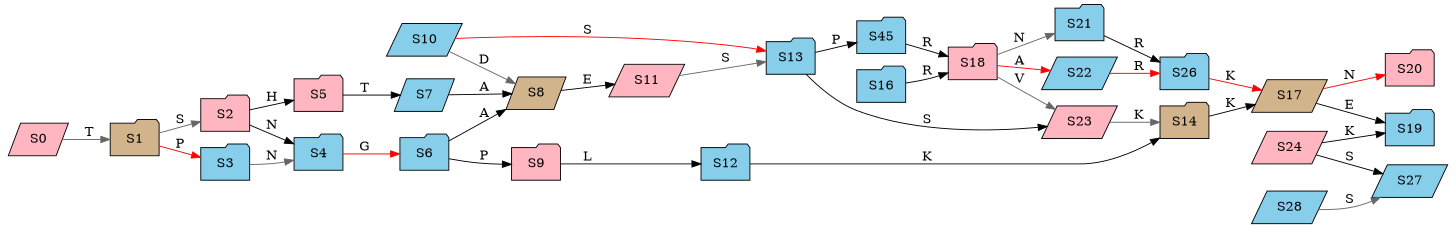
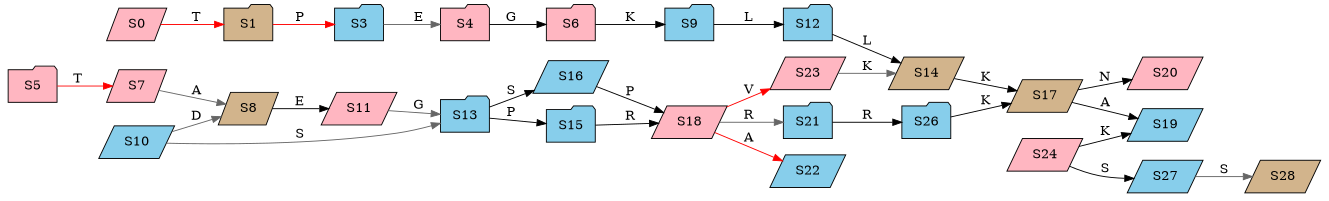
(606, 37) -> (300, 142)
(881, 37) -> (571, 126)
(1019, 38) -> (749, 115)
(725, 58) -> (419, 105)
(973, 63) -> (689, 122)
(1410, 70) -> (1165, 73)
(927, 71) -> (630, 92)
(1130, 73) -> none
(1231, 83) -> (976, 111)
(1350, 83) -> (1101, 86)
(881, 86) -> (571, 77)
(1022, 91) -> (744, 100)
(475, 94) -> (188, 96)
(367, 95) -> (80, 86)
(424, 95) -> (137, 86)
(1350, 105) -> (1105, 103)
(225, 115) -> none
(1184, 122) -> (926, 73)
(915, 125) -> (507, 100)
(473, 127) -> none
(1410, 129) -> (1165, 125)
(81, 139) -> (188, 24)
(318, 154) -> (465, 24)
(367, 154) -> (513, 24)
(424, 154) -> (571, 24)
(272, 156) -> (419, 18)
(484, 156) -> (630, 18)
(927, 157) -> (867, 41)
(536, 164) -> (689, 24)
(1289, 207) -> (1283, 177)
(1346, 208) -> (1219, 177)
